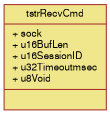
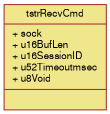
(55, 67) -> (55, 67)
